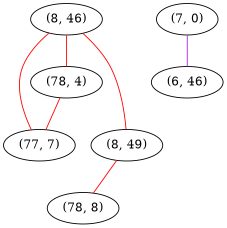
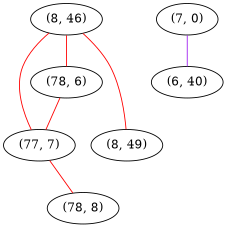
(66, 82) -> (66, 82)
(187, 82) -> (187, 82)
(105, 177) -> (61, 177)
